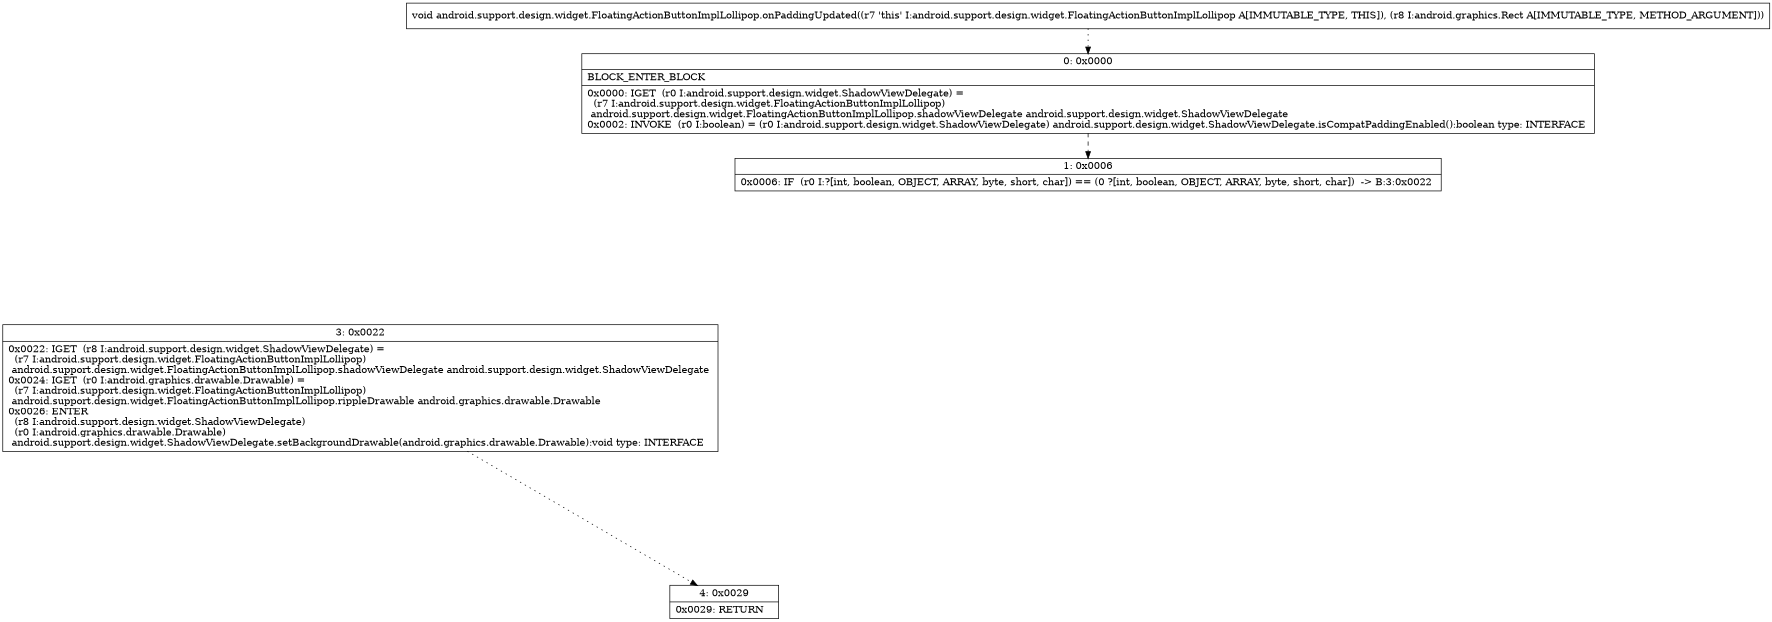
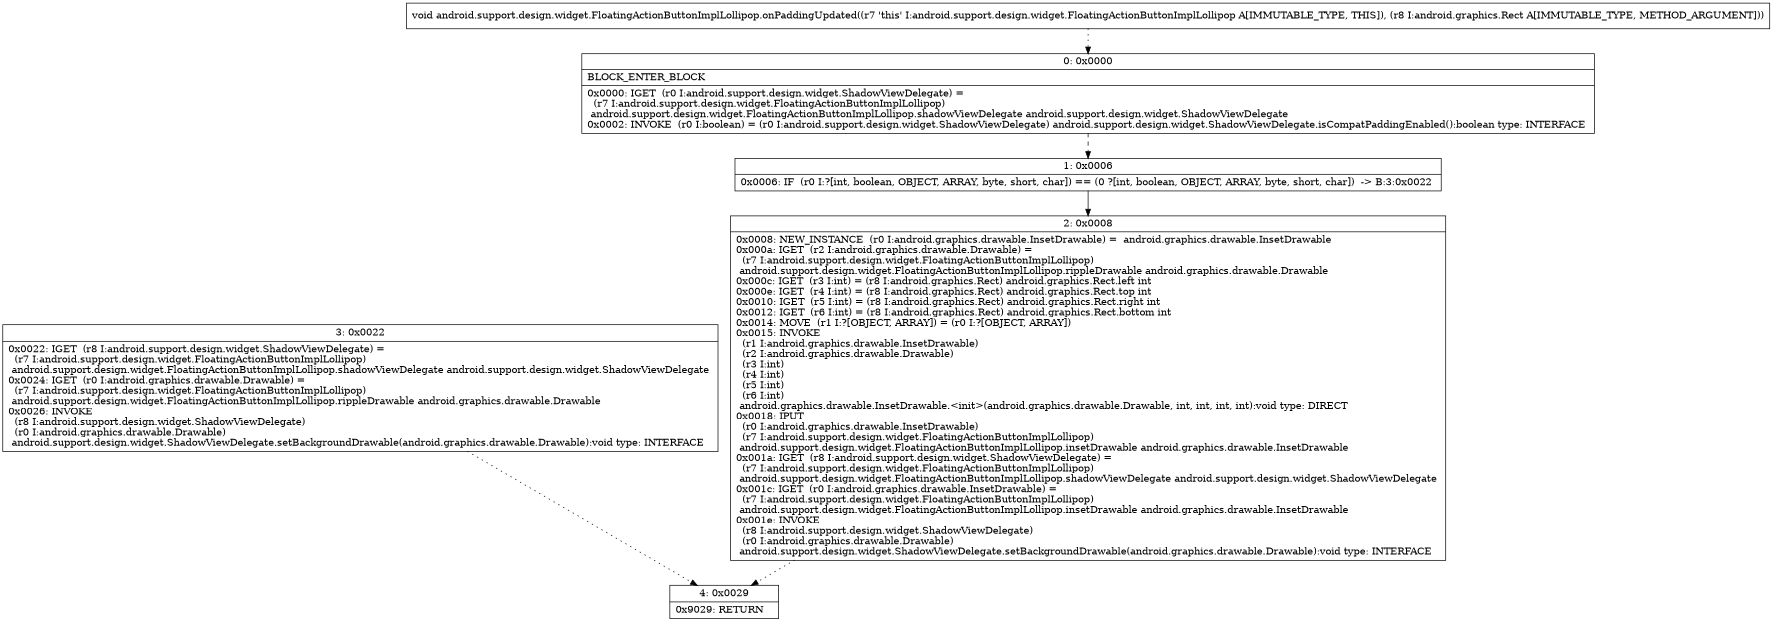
none -> (1088, 388)
(51, 412) -> (54, 412)
(724, 610) -> (724, 610)
